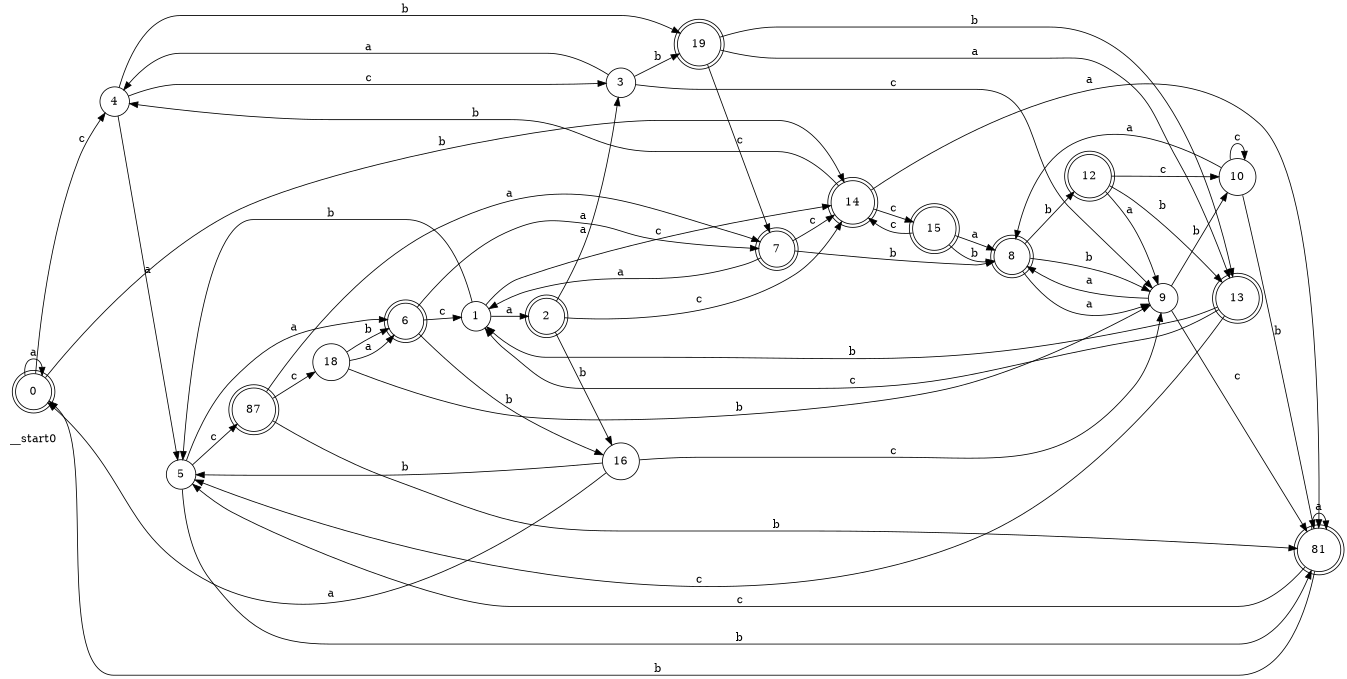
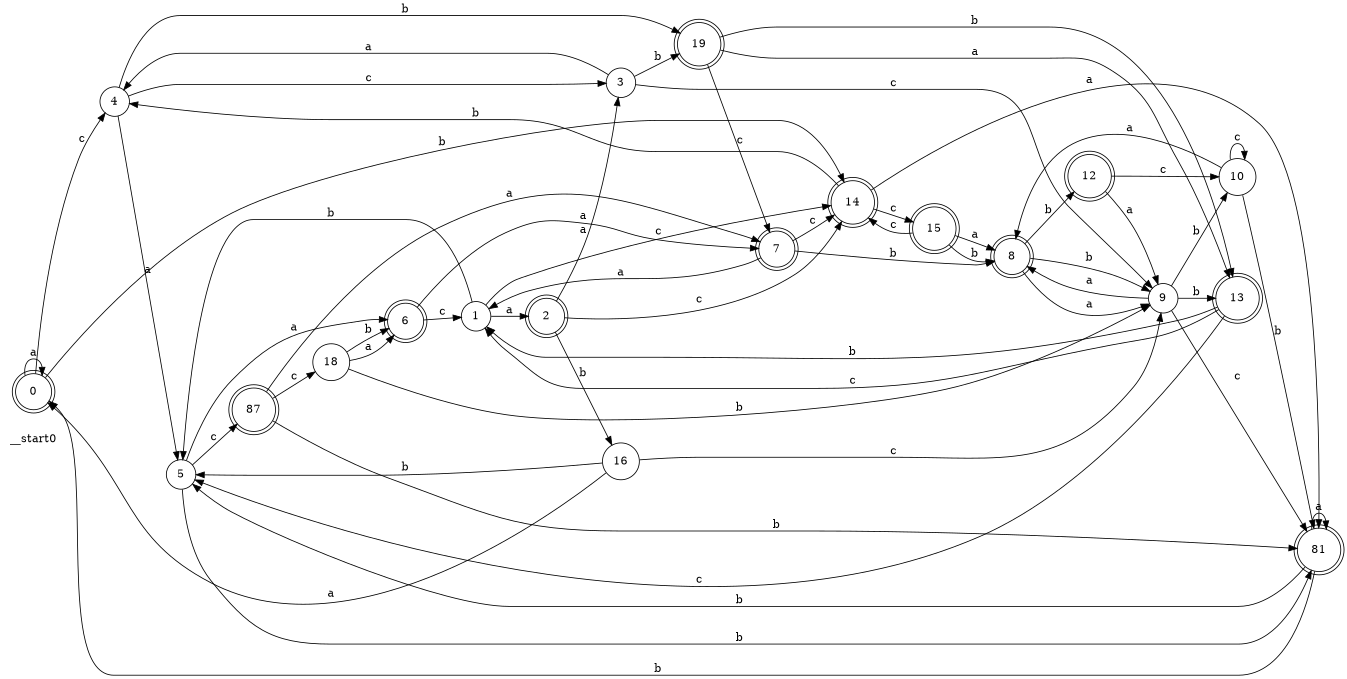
(1166, 227) -> (1193, 298)
(500, 403) -> none
(740, 600) -> (740, 600)
